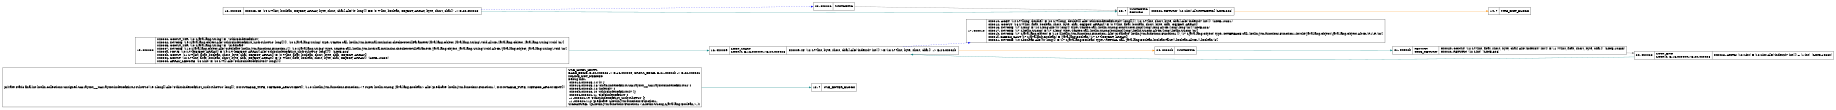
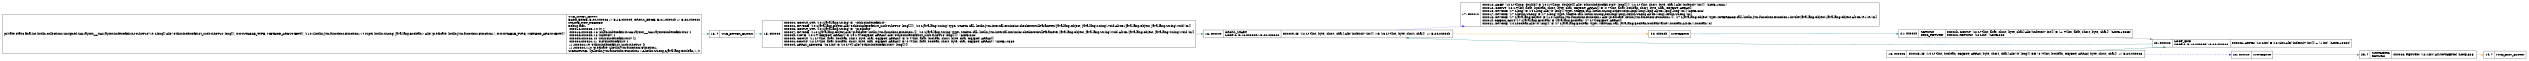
(798, 12) -> (2131, 49)
none -> (757, 34)
(741, 49) -> (1236, 32)
